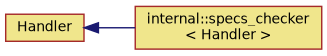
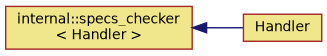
(117, 28) -> (225, 28)
